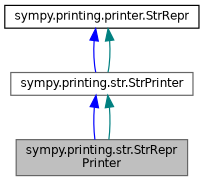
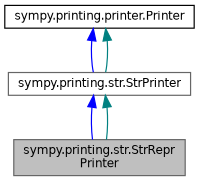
(102, 17) -> (99, 17)
